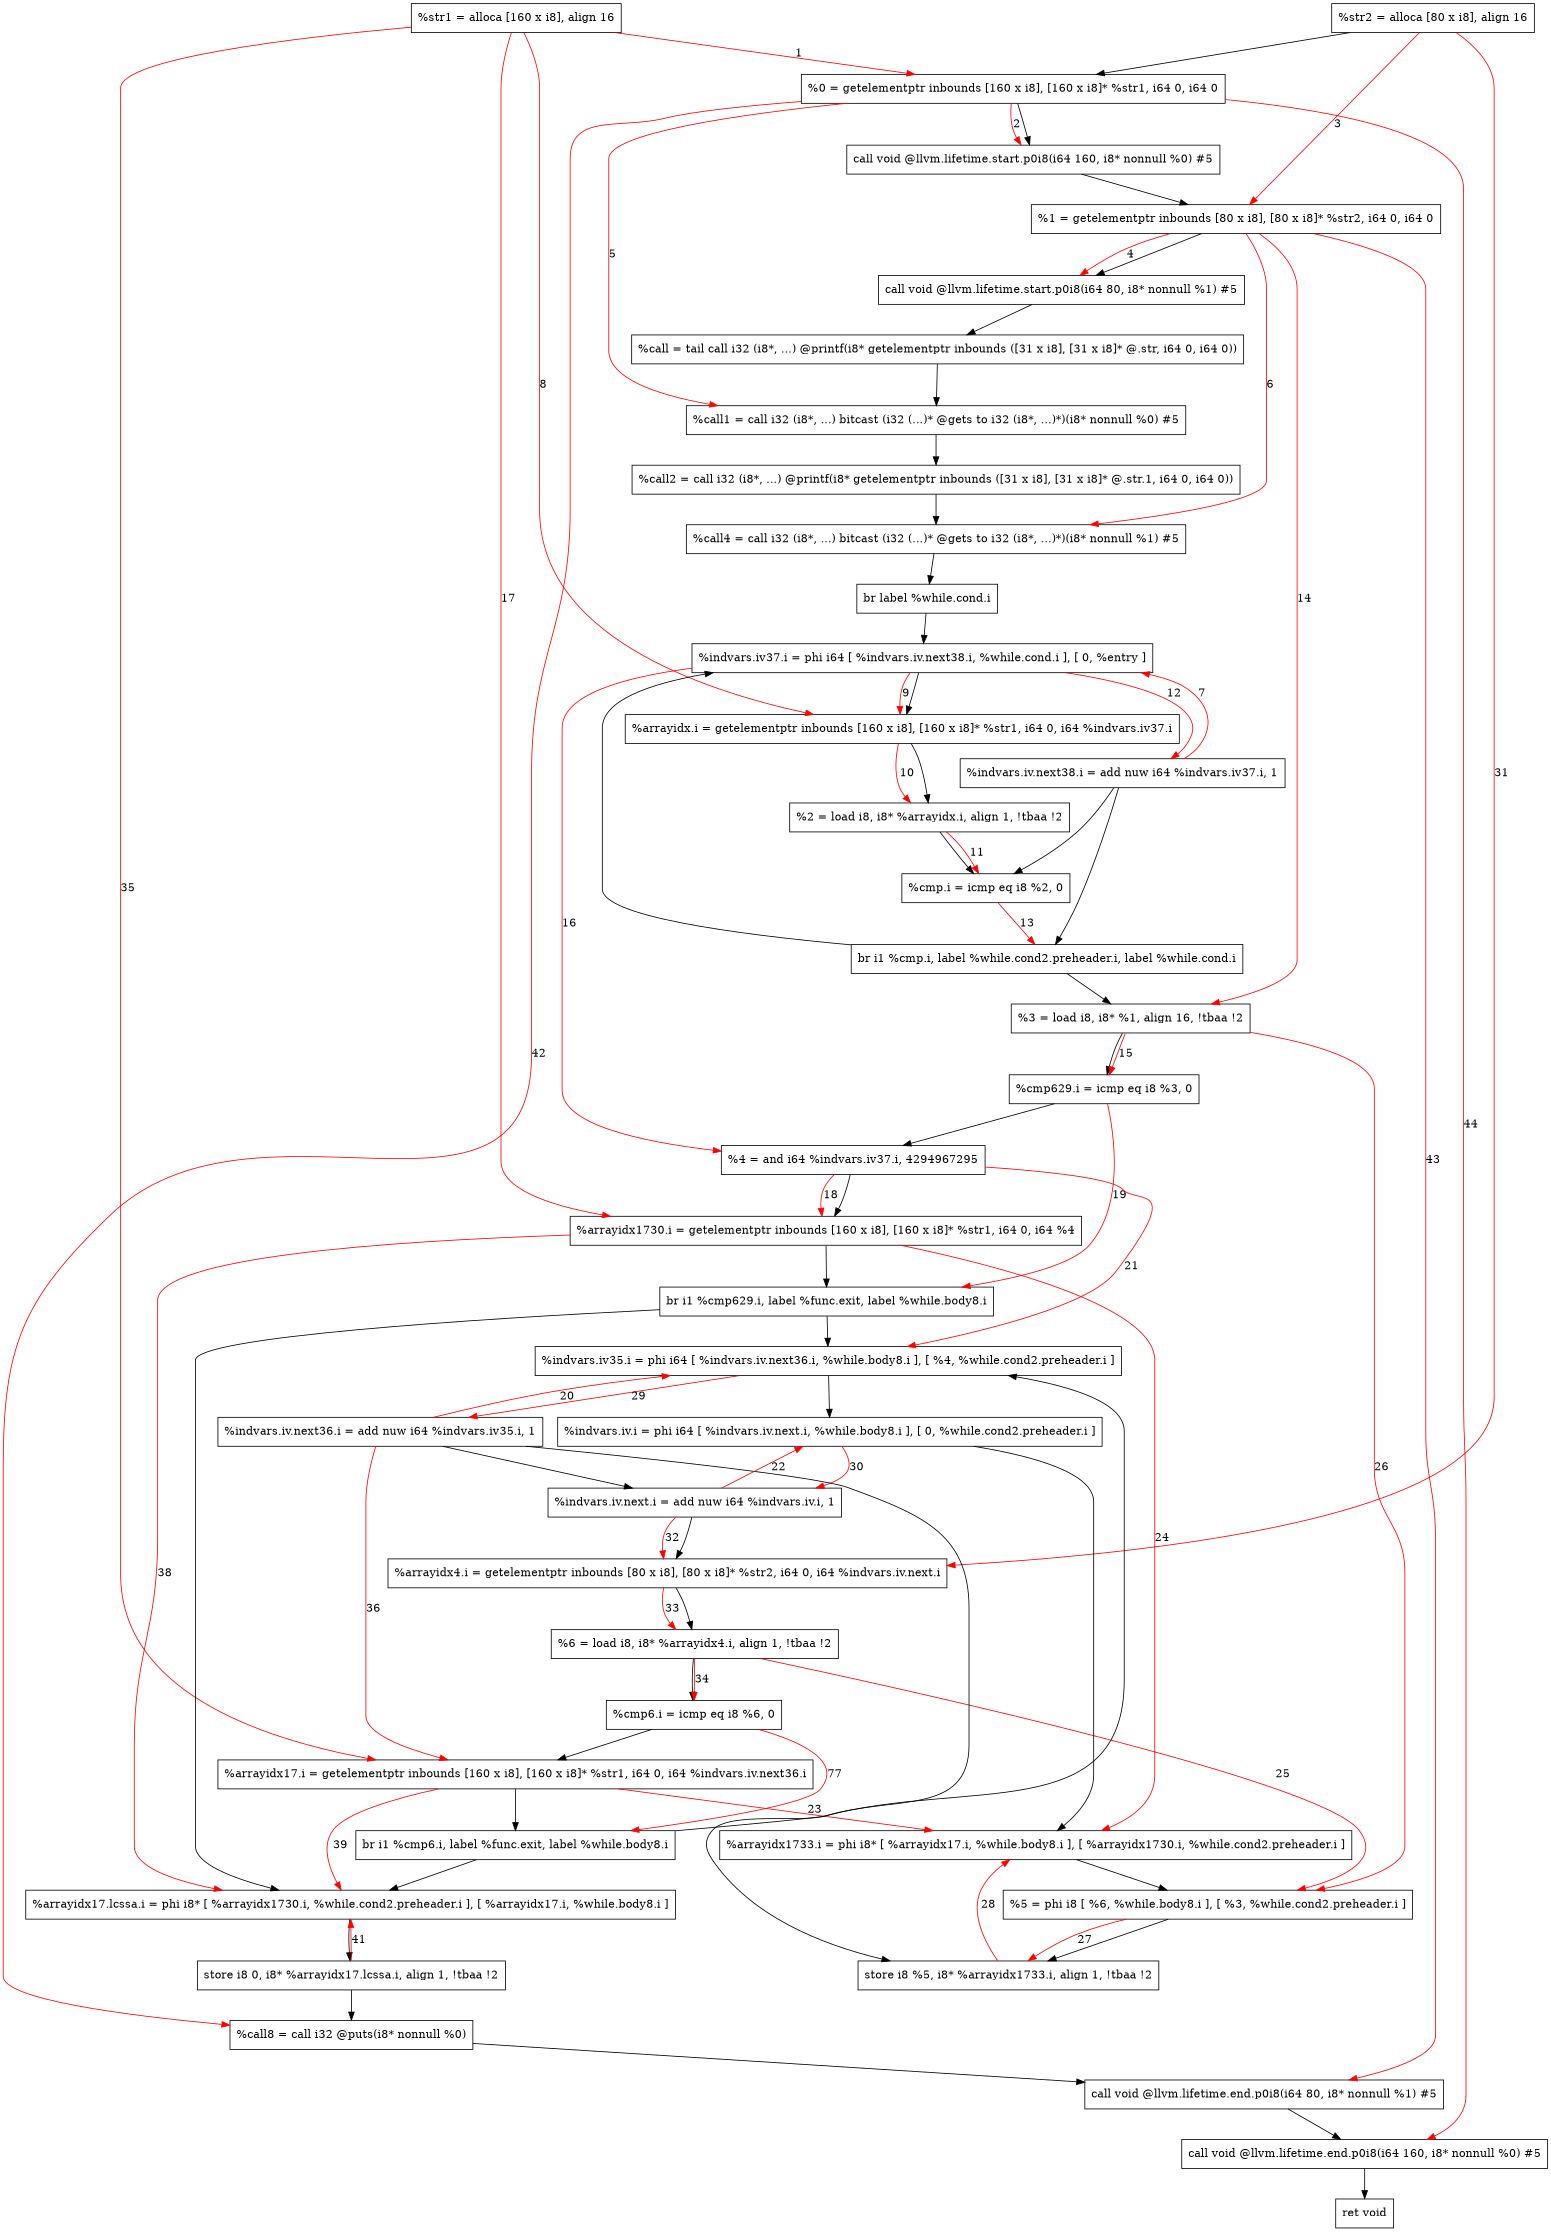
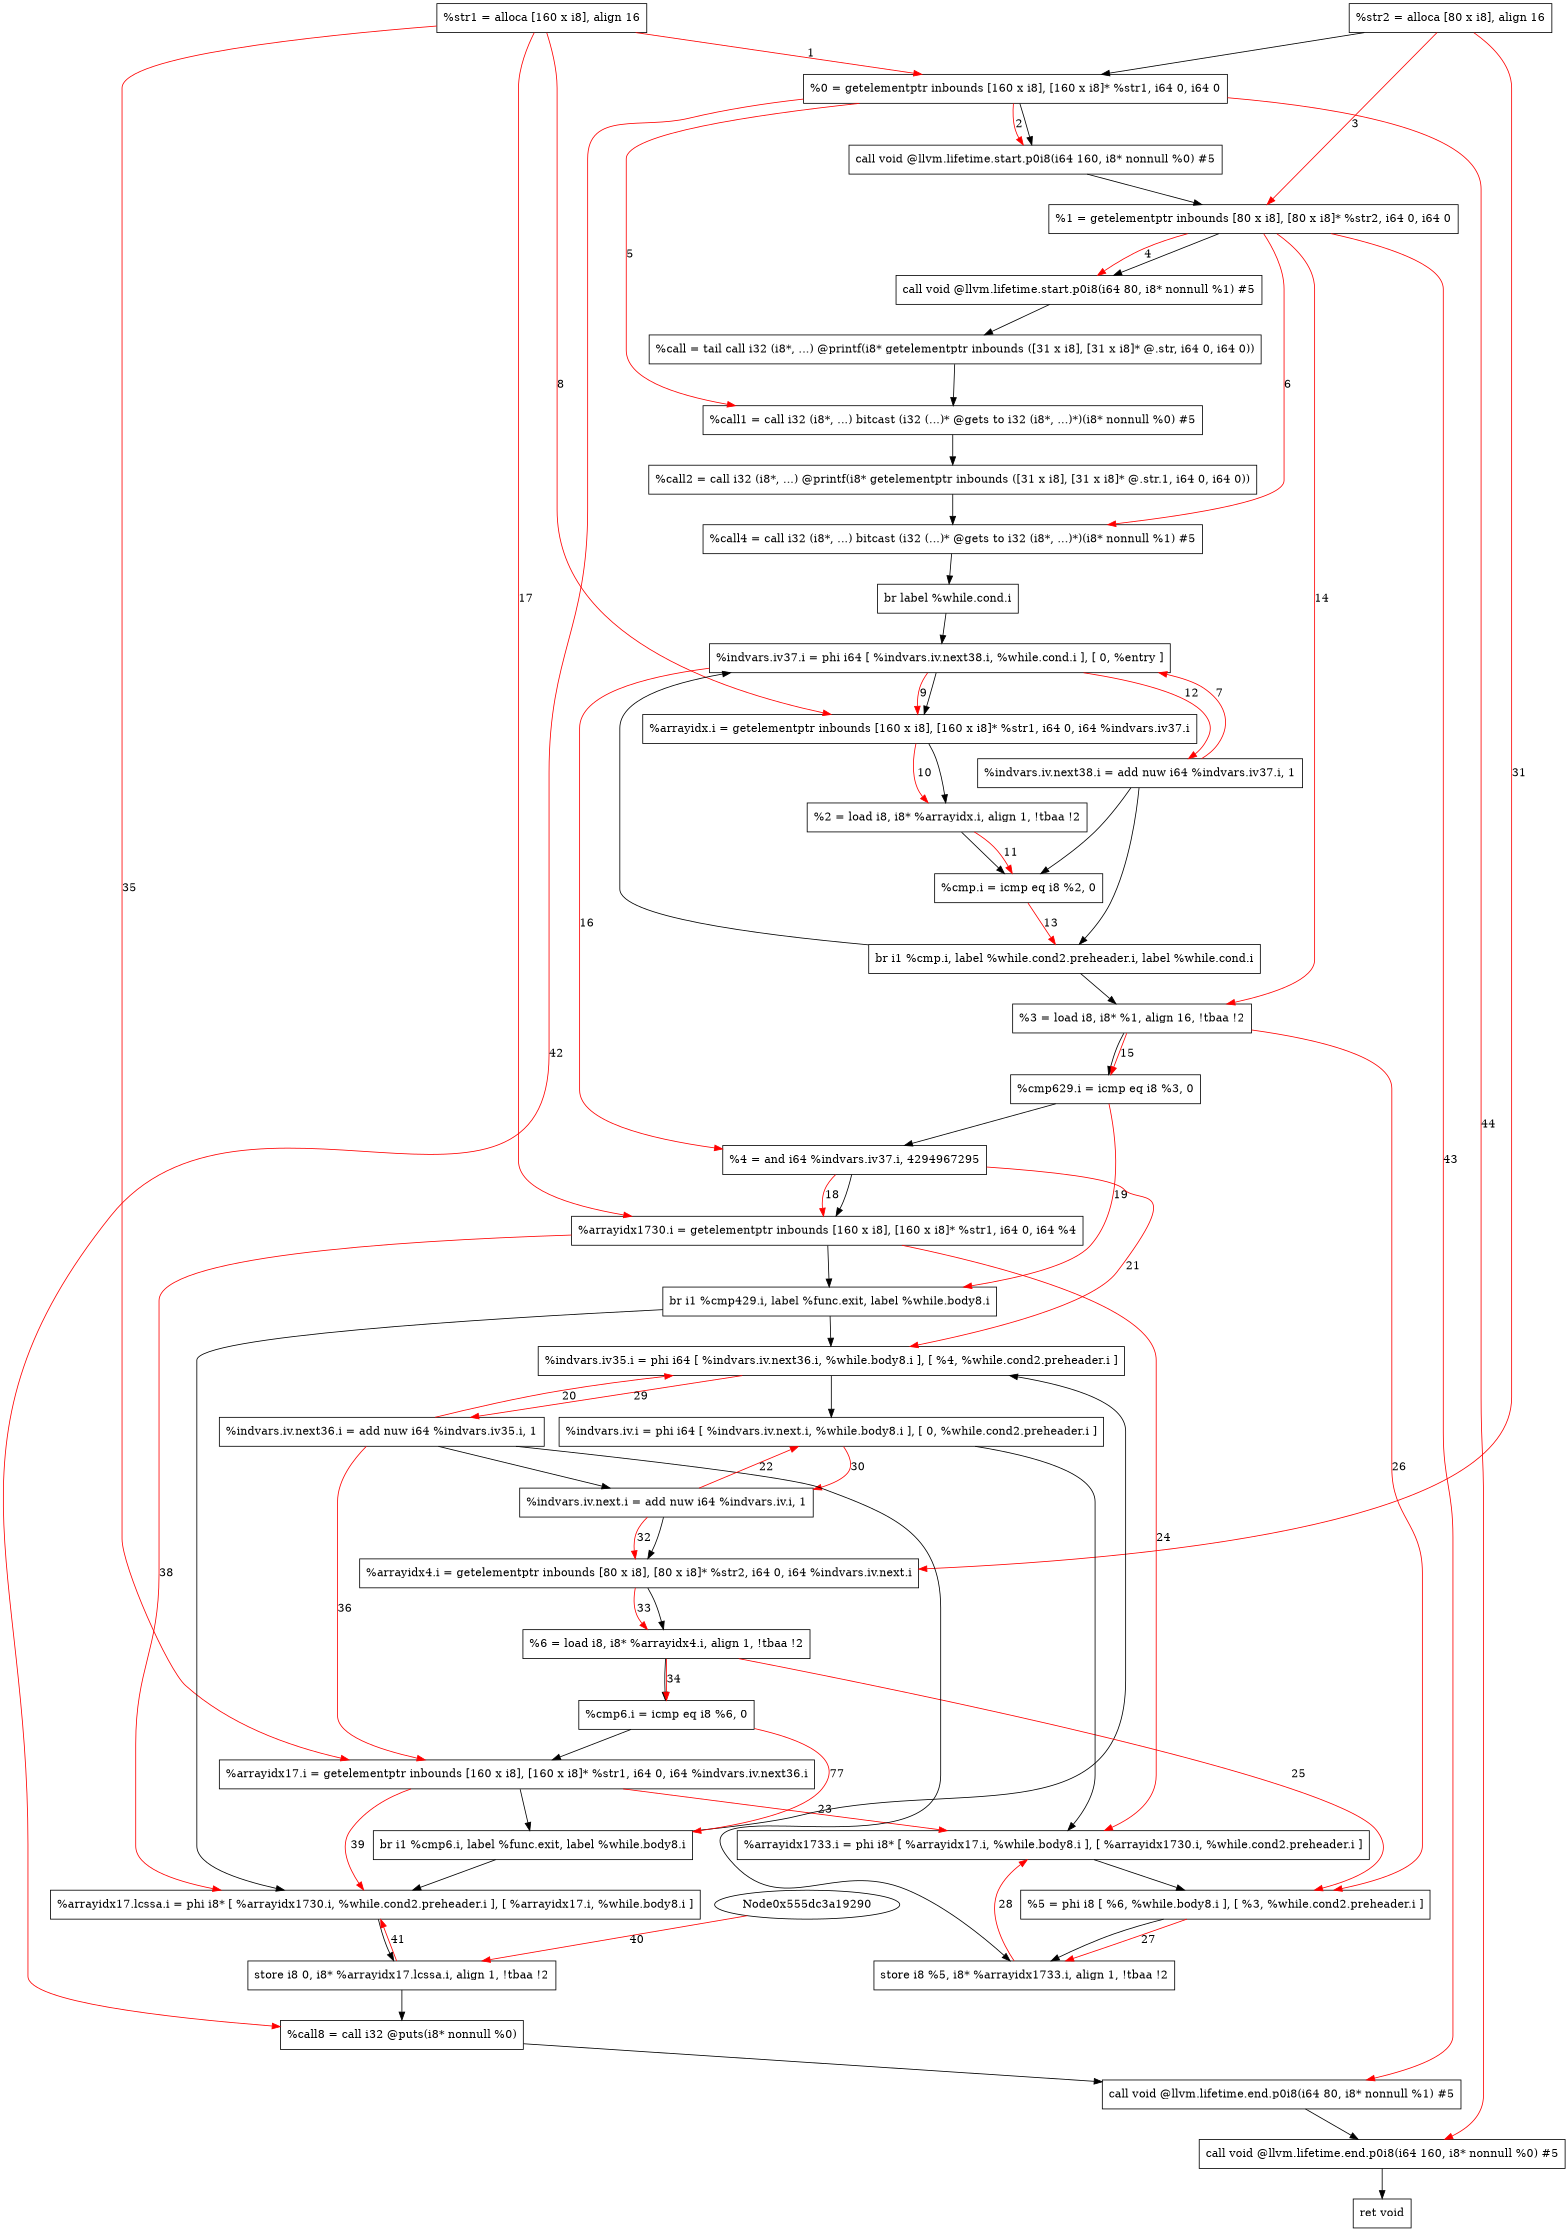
(827, 1302) -> (830, 1302)
none -> (807, 1905)
